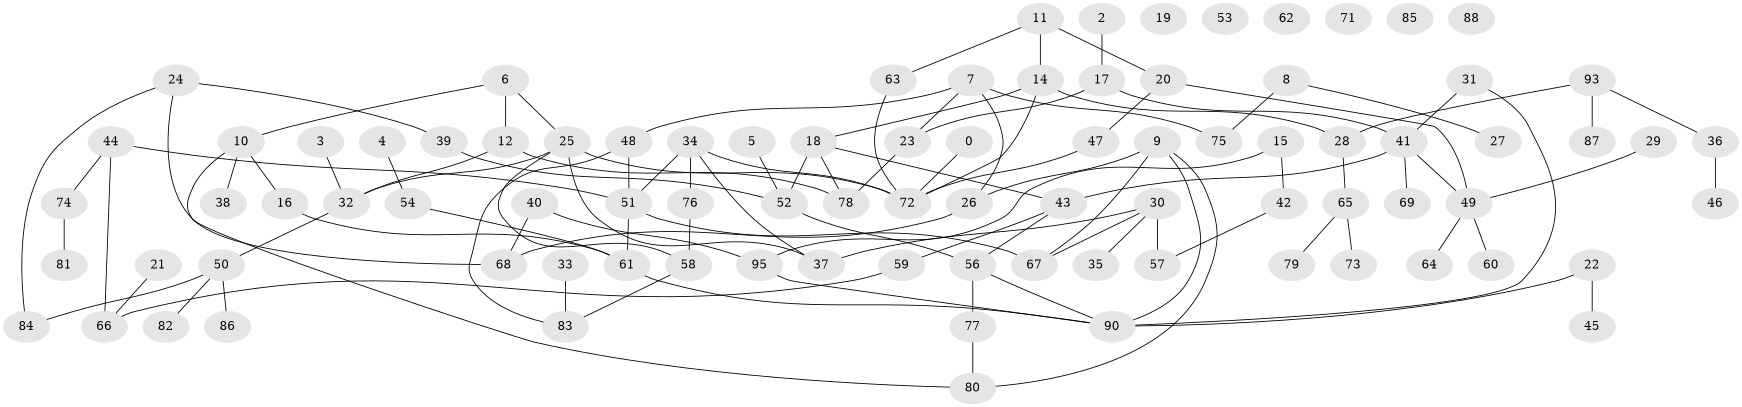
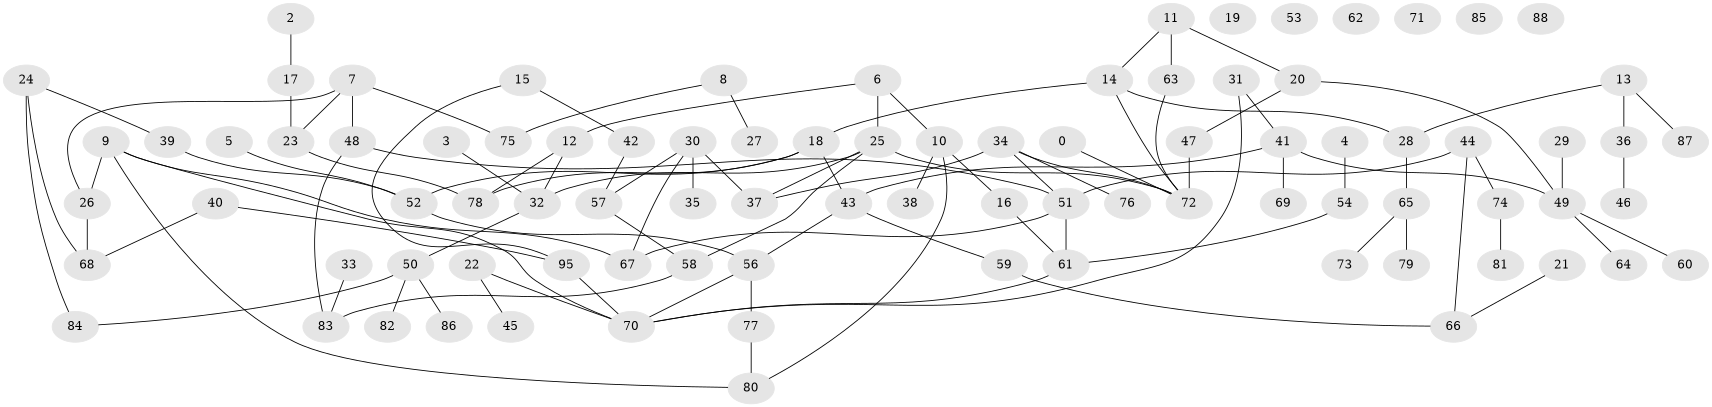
(1592, 80) -> (1624, 80)
(1273, 111) -> none
(690, 235) -> (635, 229)
(1112, 327) -> (631, 327)
